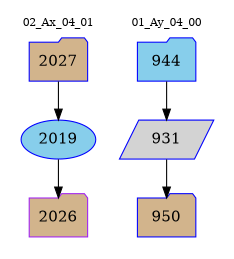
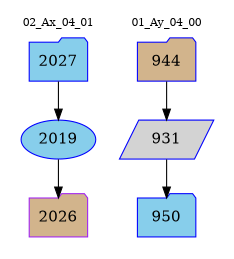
(58, 62) -> (58, 62)
(167, 62) -> (167, 62)
(167, 217) -> (167, 217)
